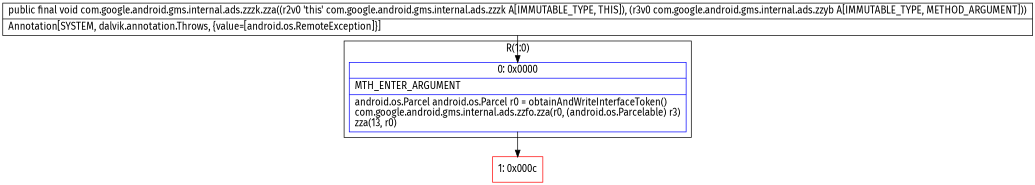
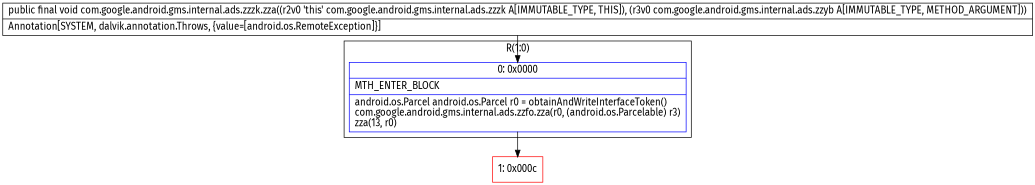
(408, 86) -> (397, 86)
